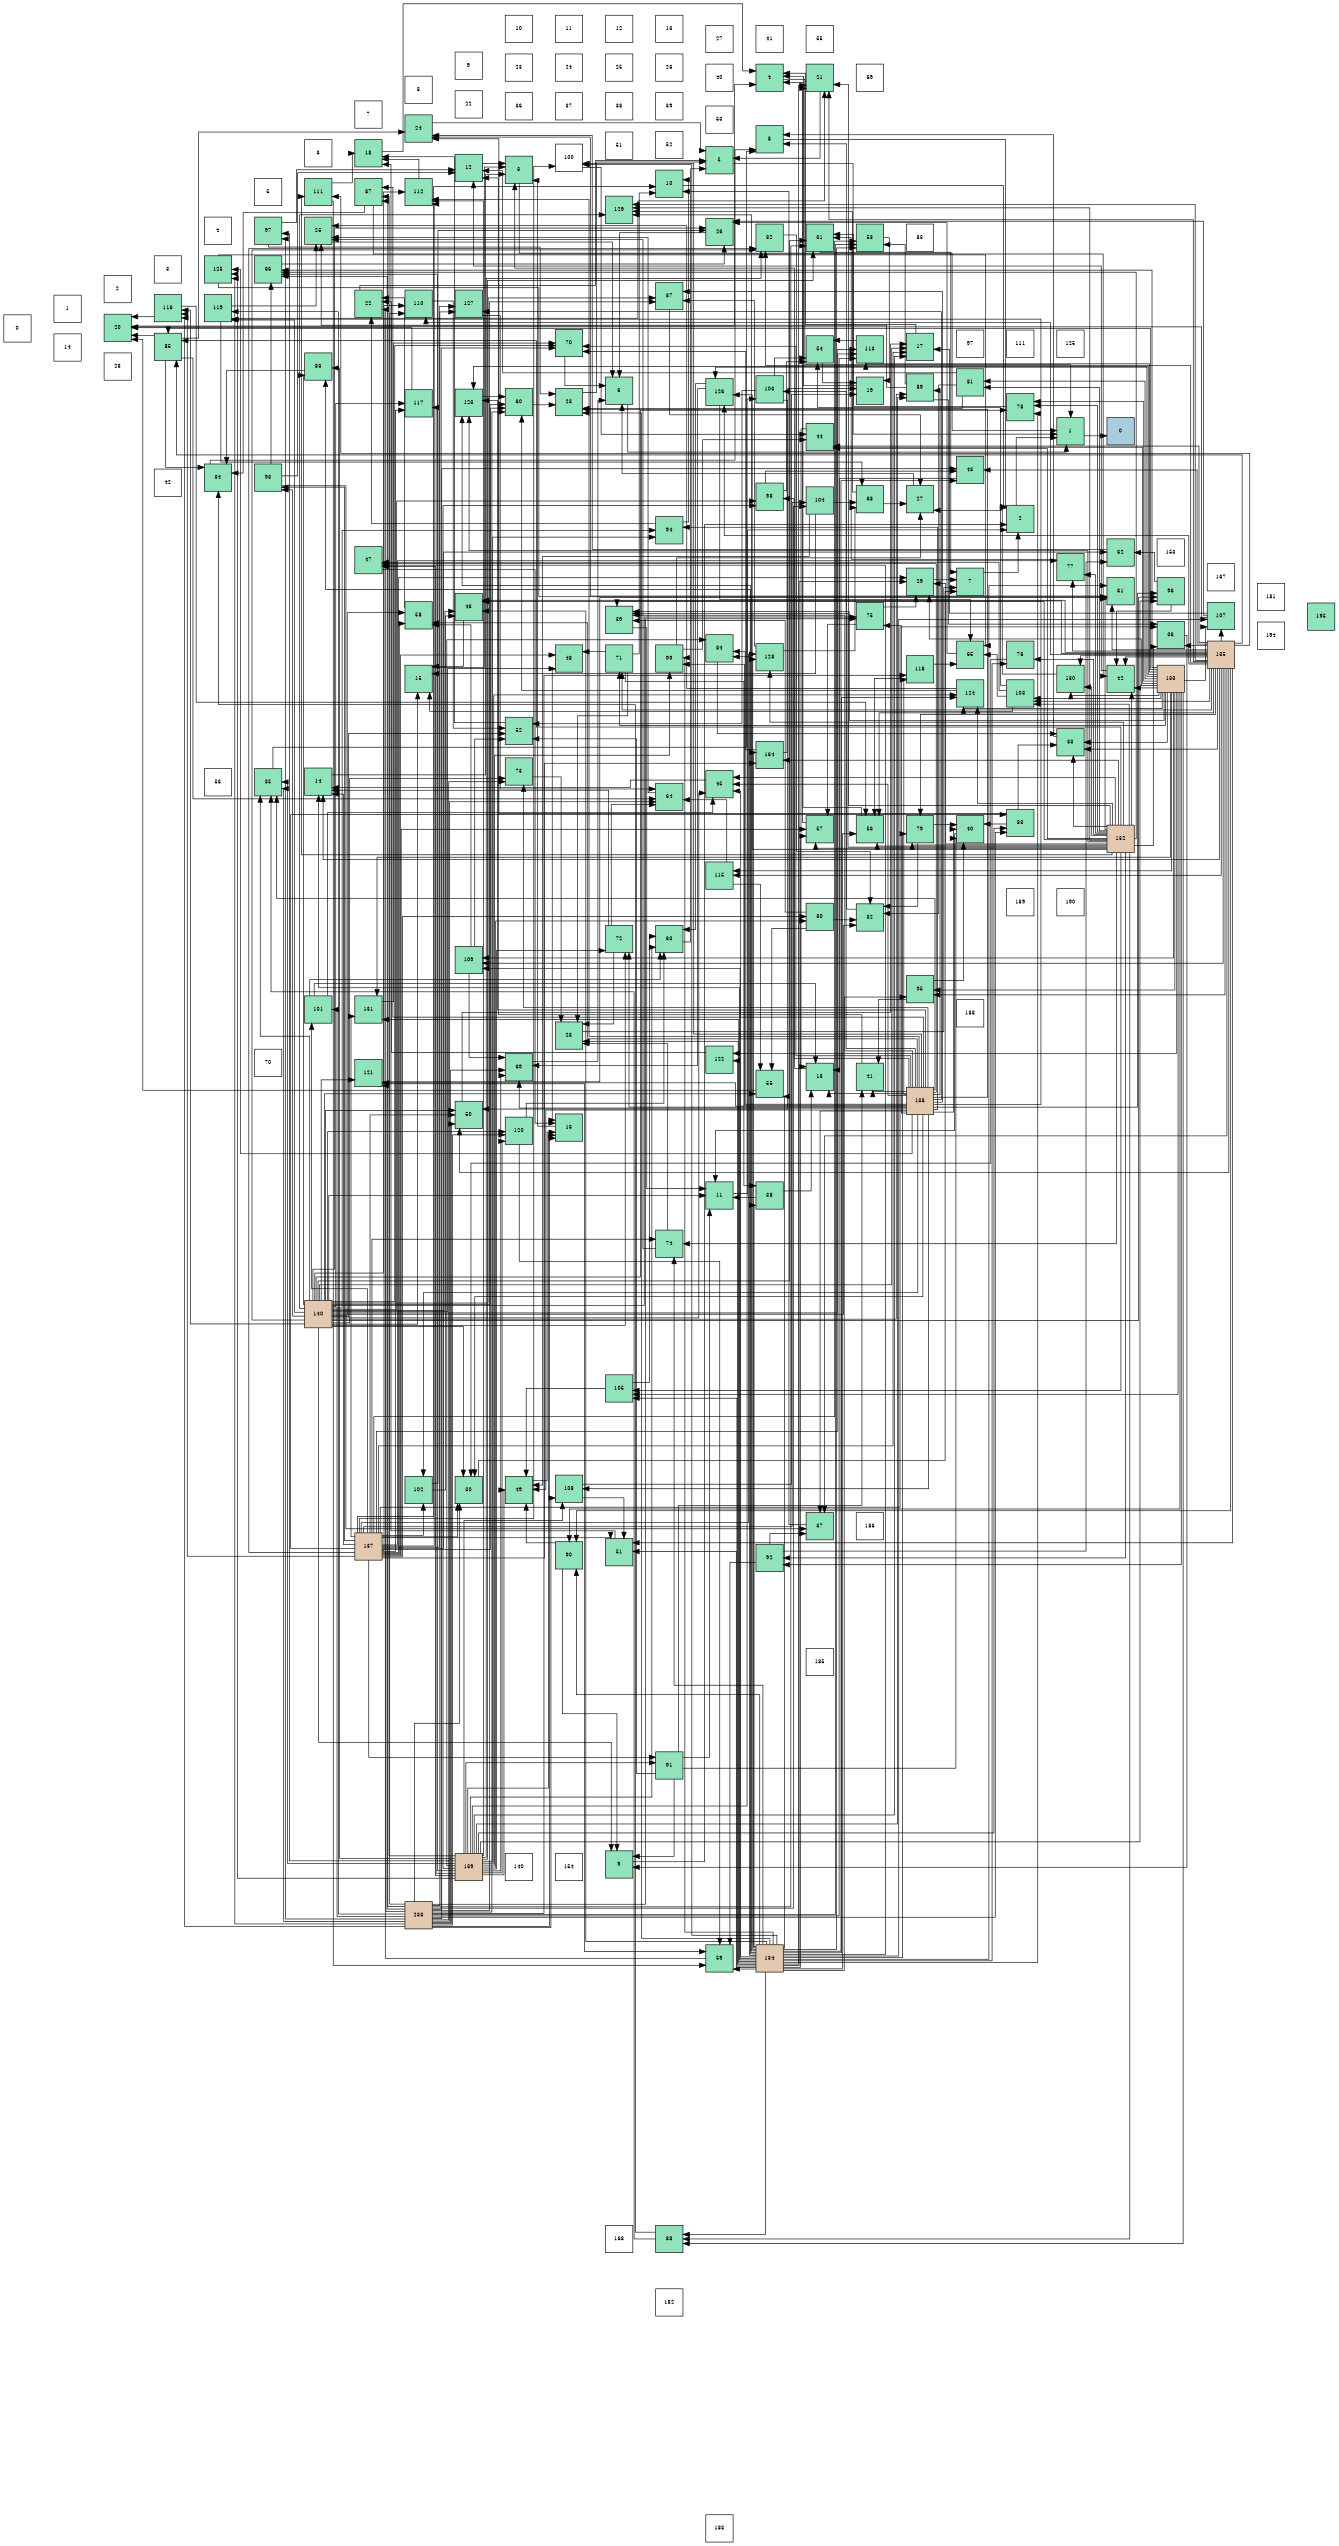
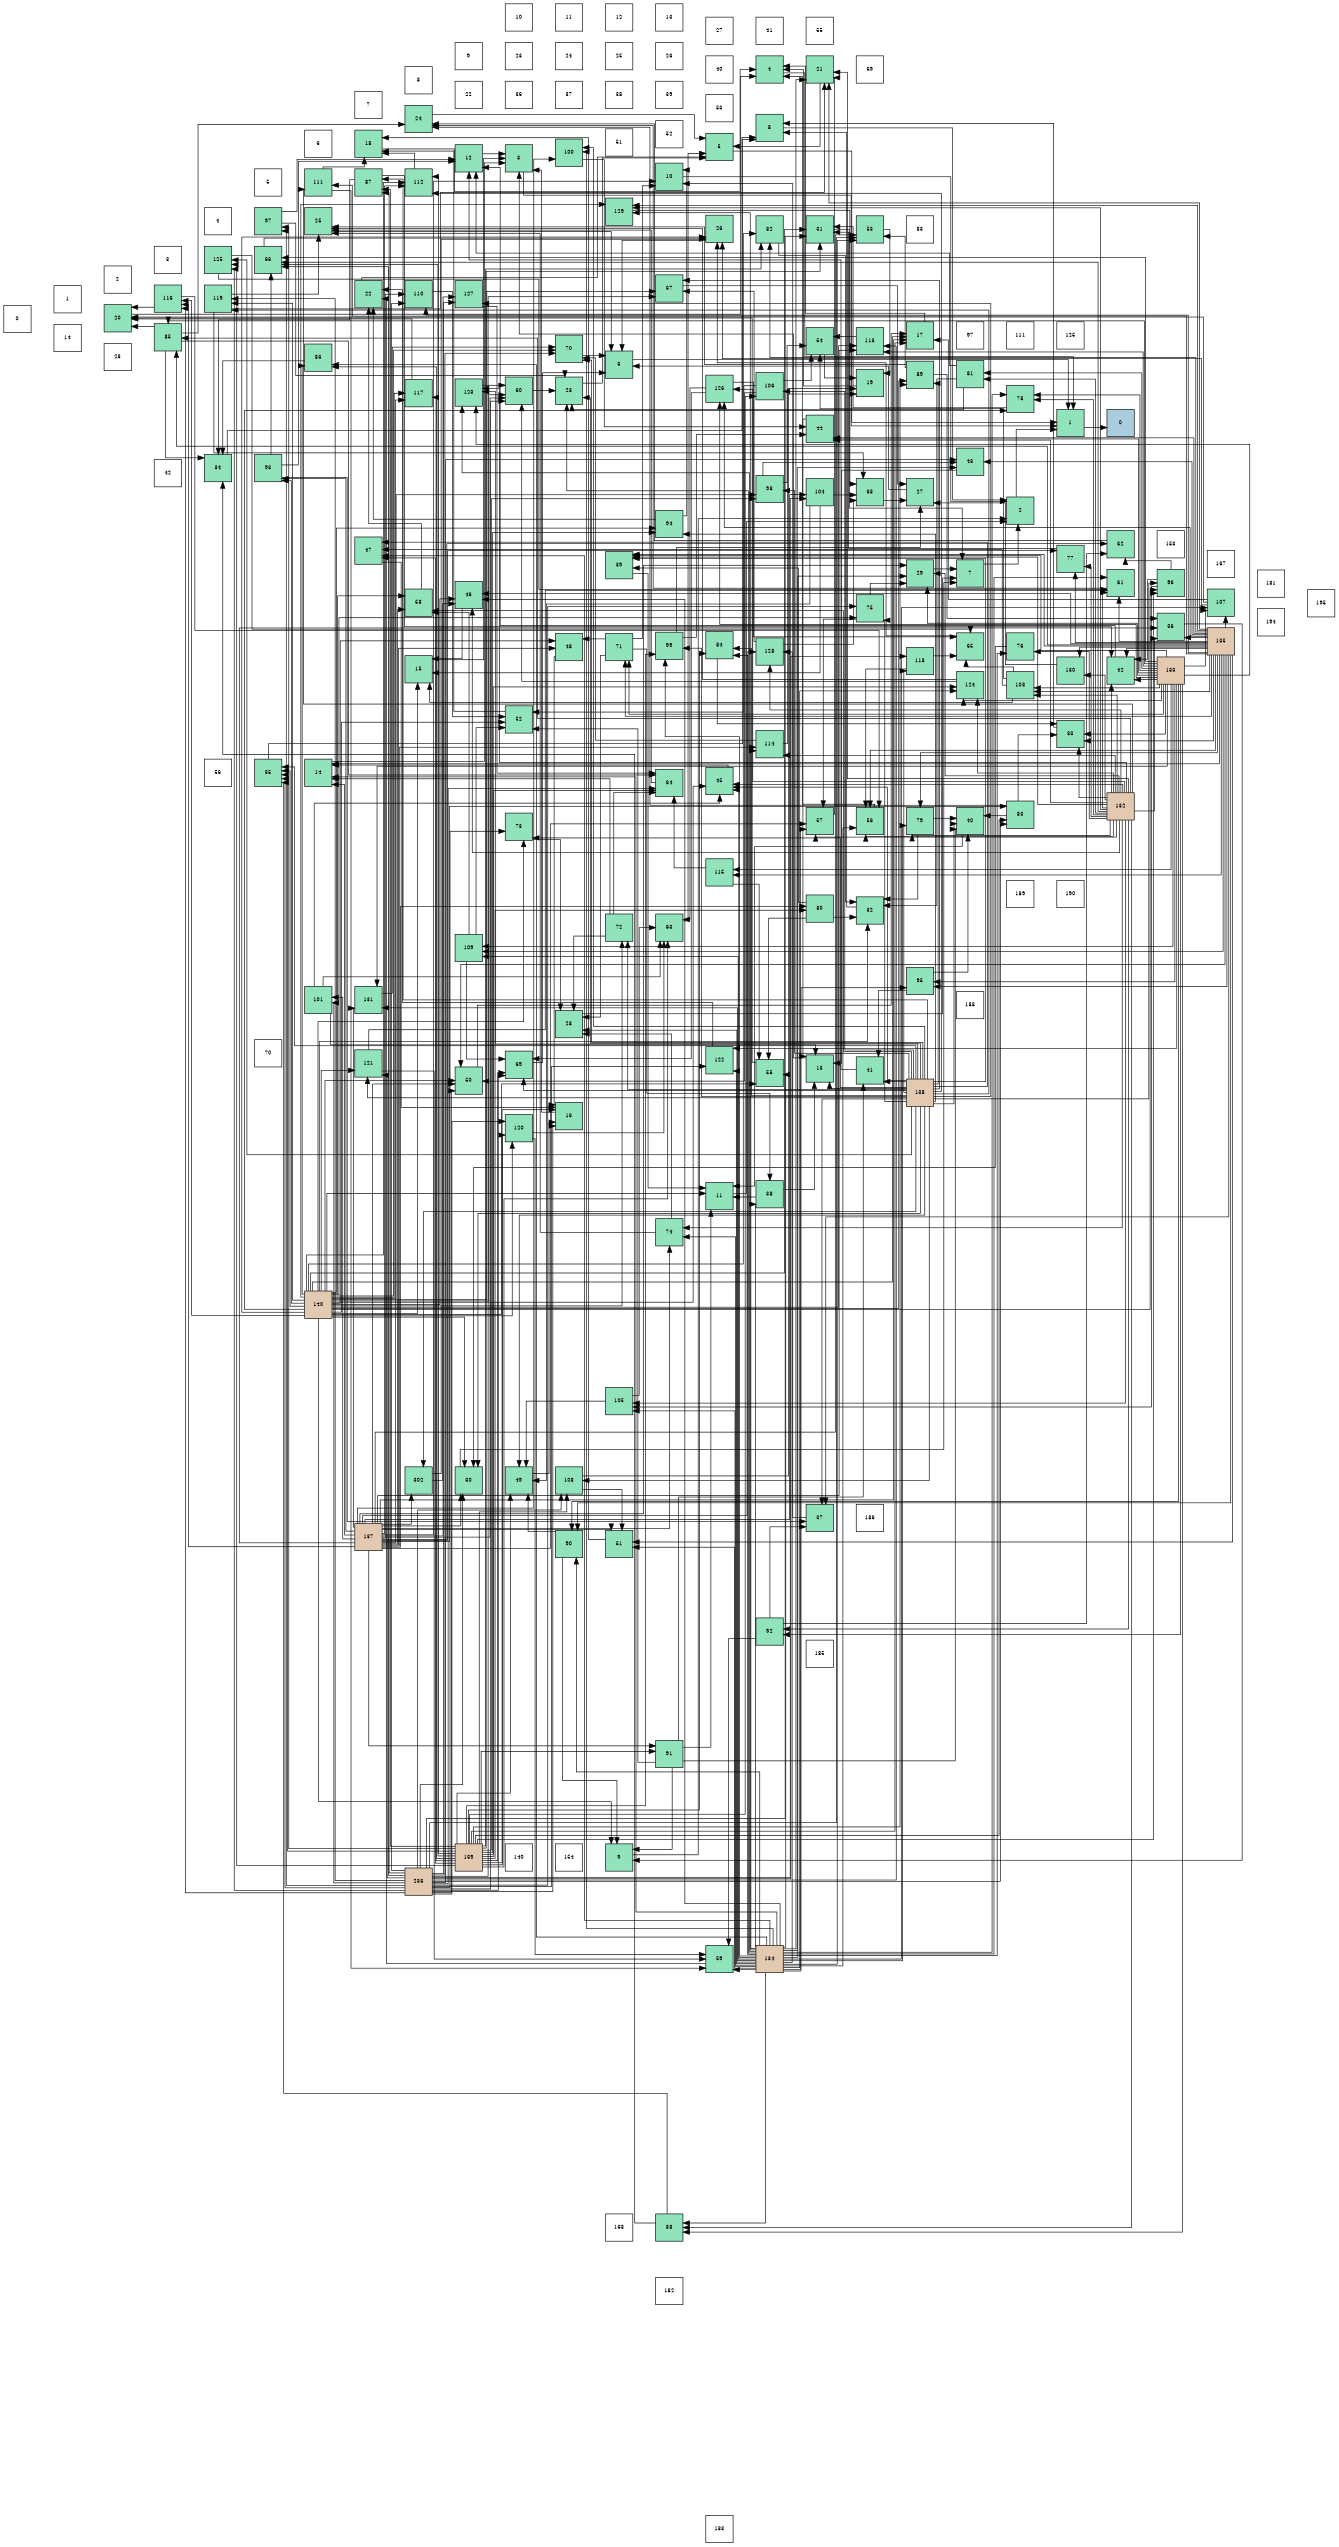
(569, 158) -> (569, 153)
(852, 247) -> (850, 239)
(1321, 617) -> (1321, 603)
(1116, 695) -> none
(249, 703) -> none
(770, 755) -> (770, 744)
(496, 1365) -> (494, 1251)
(1167, 1394) -> (1141, 1407)
none -> (552, 1462)
(419, 1490) -> (419, 1480)
